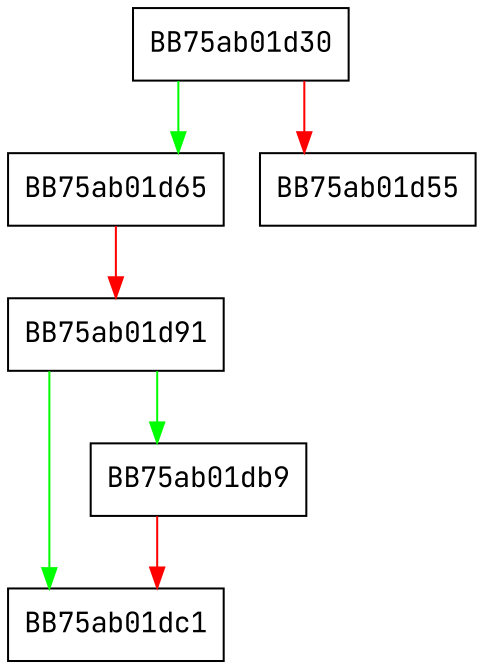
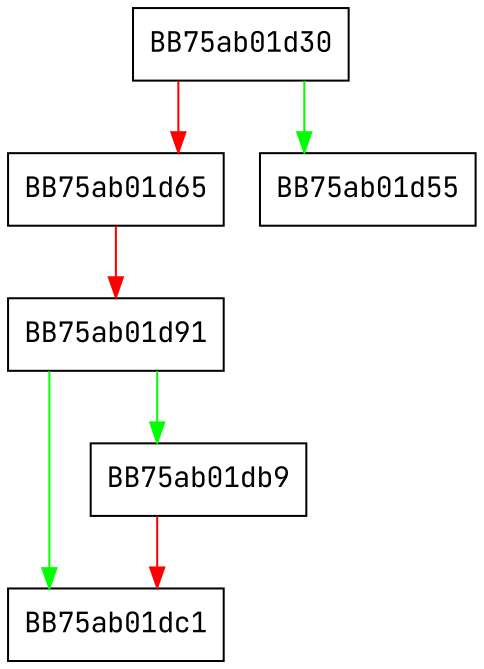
(178, 107) -> (178, 107)
(304, 107) -> (304, 107)
